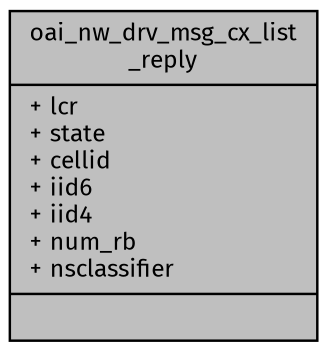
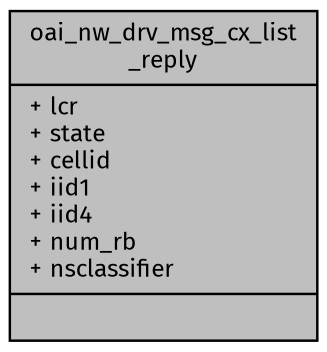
(61, 188) -> (60, 188)
